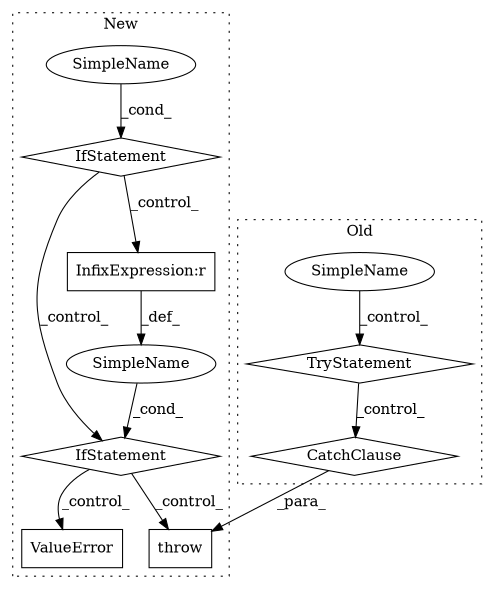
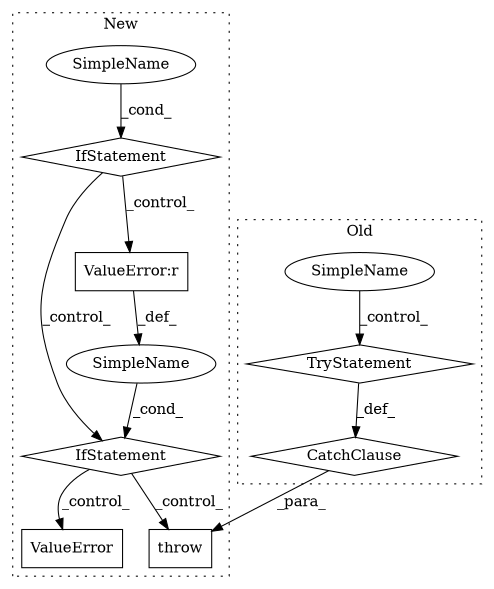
(141, 272) -> (132, 272)
(390, 410) -> (376, 410)
